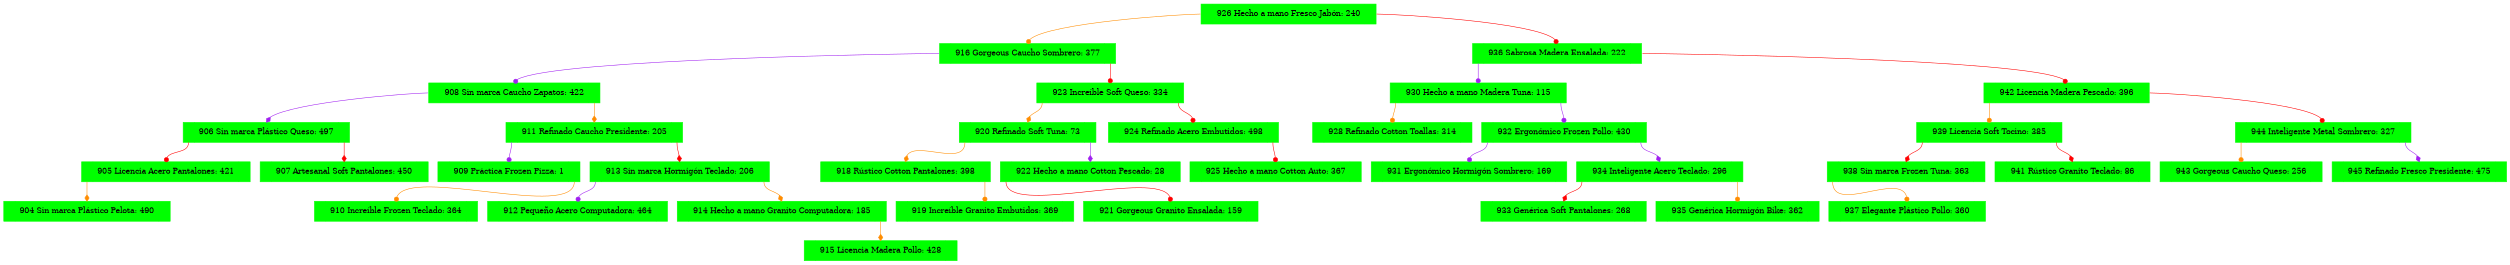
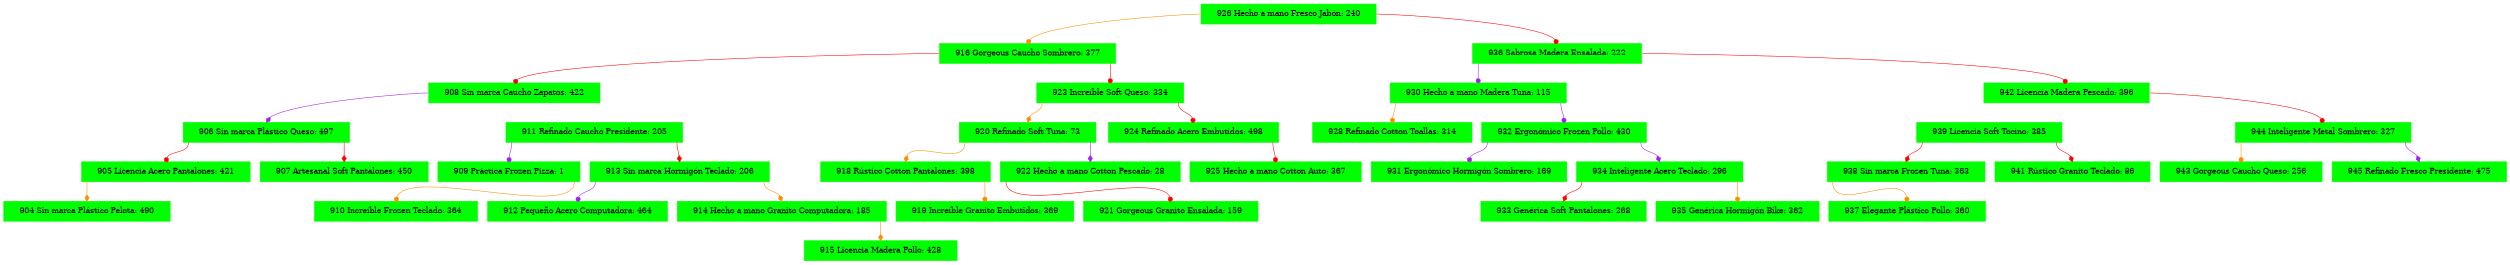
(727, 59) -> (727, 59)
(594, 109) -> none
(1989, 110) -> none
